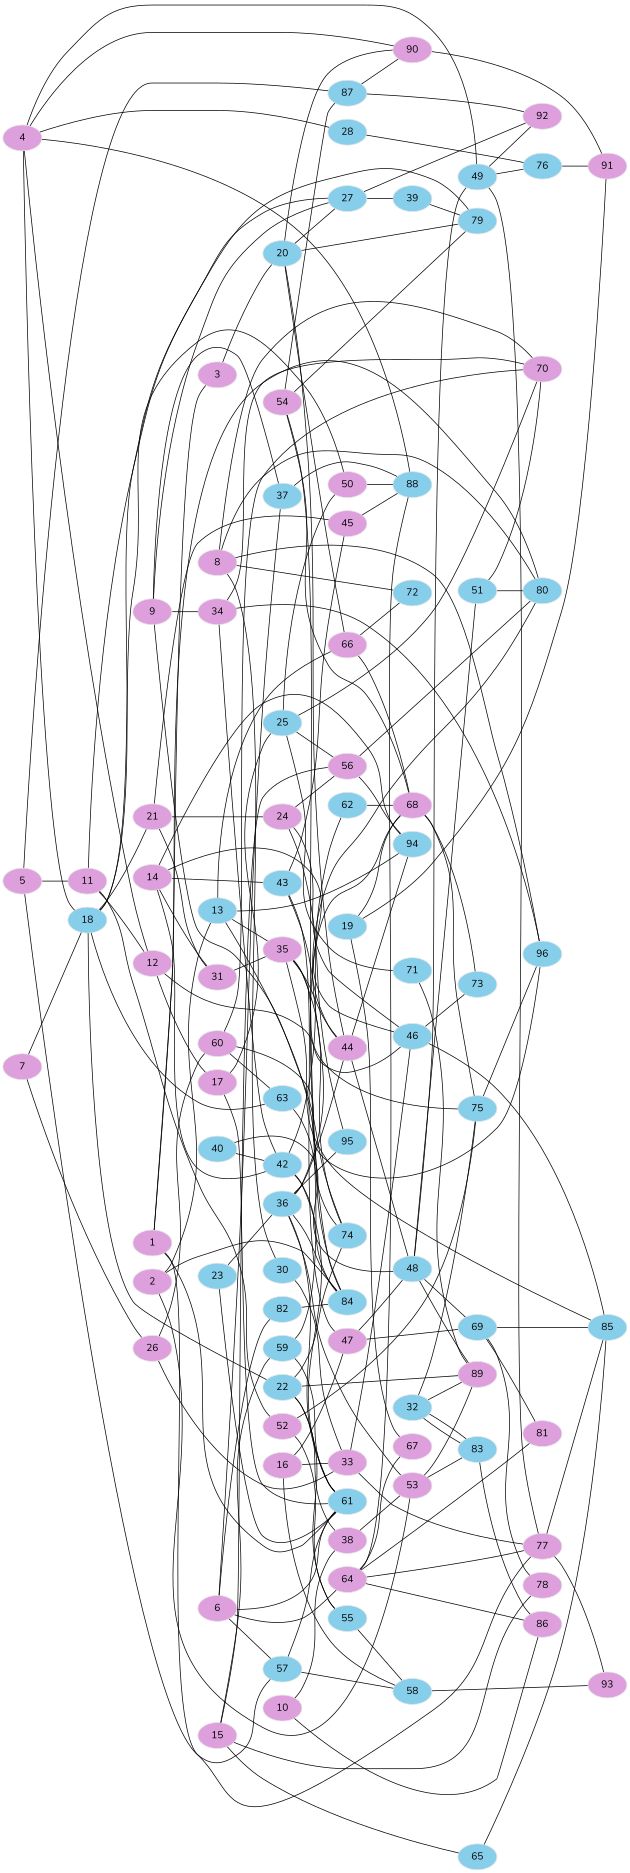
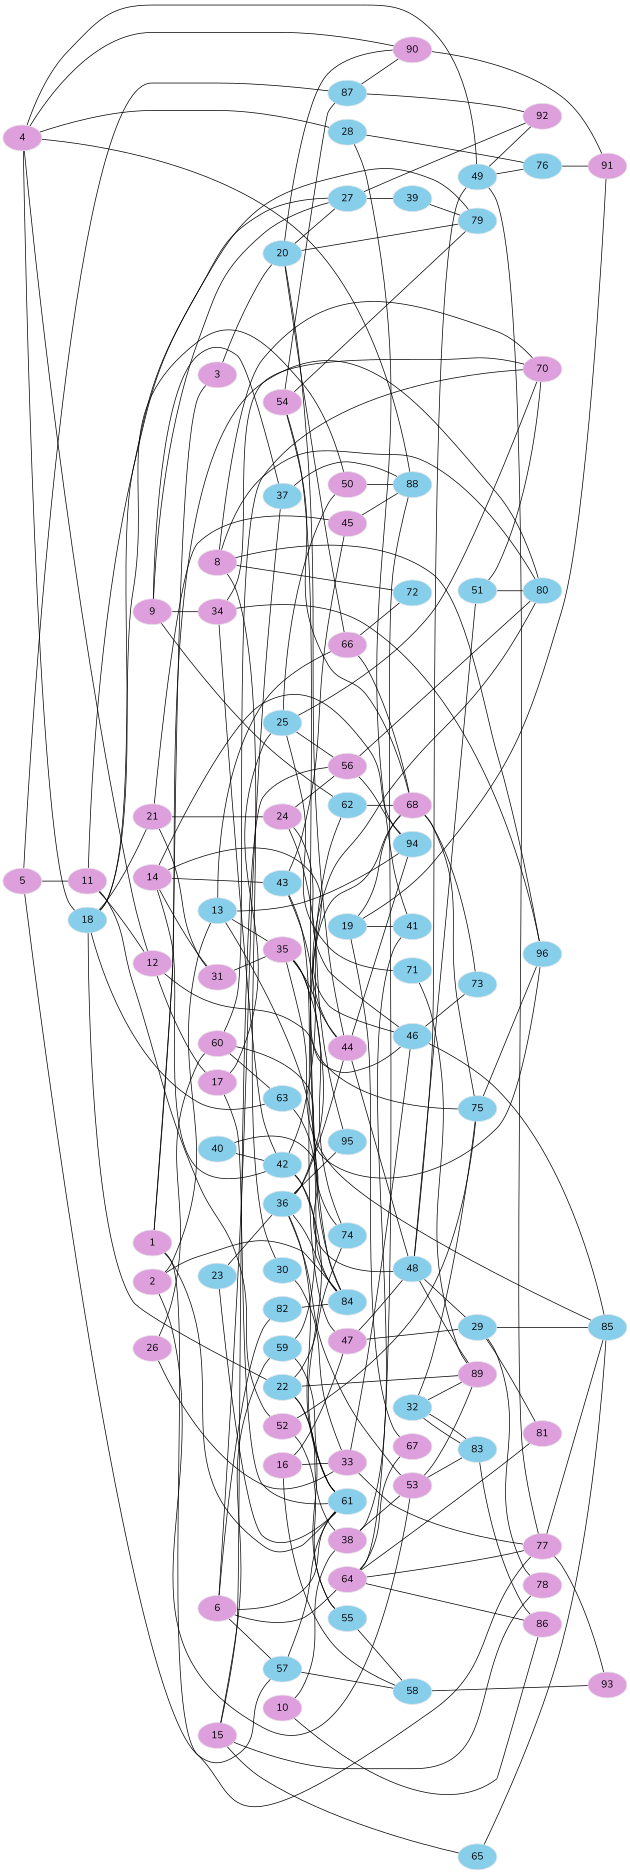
none -> (412, 927)
(197, 928) -> (235, 714)
(22, 1067) -> none
(477, 1327) -> (477, 1327)
